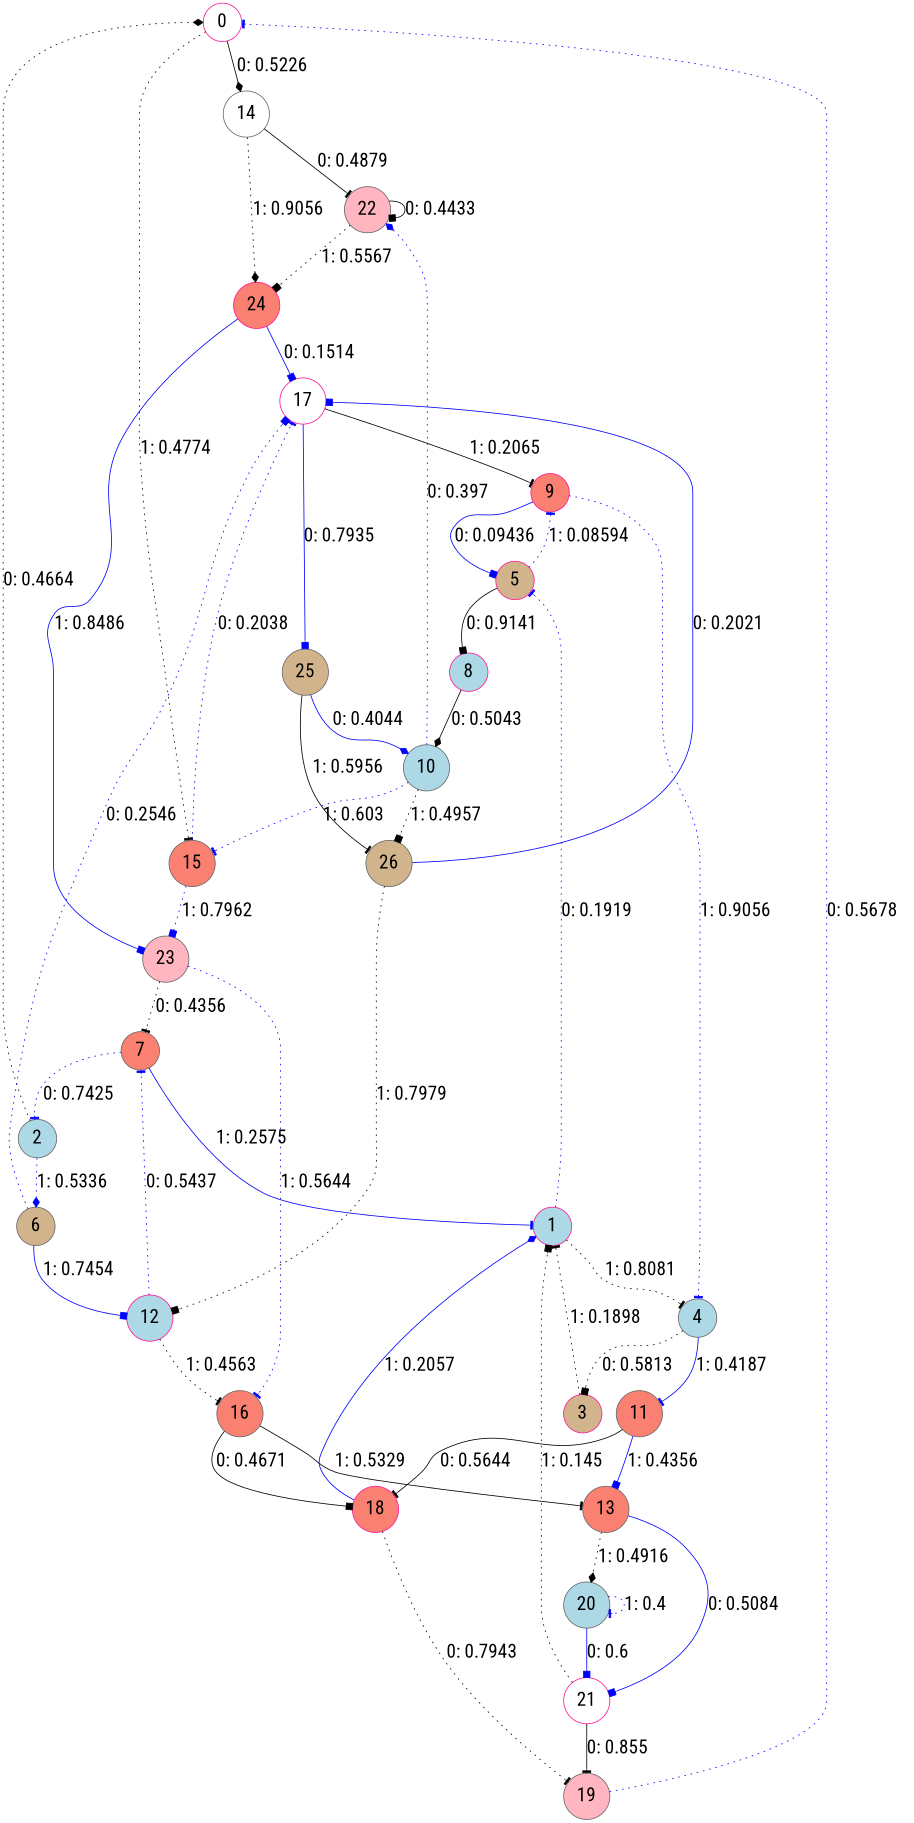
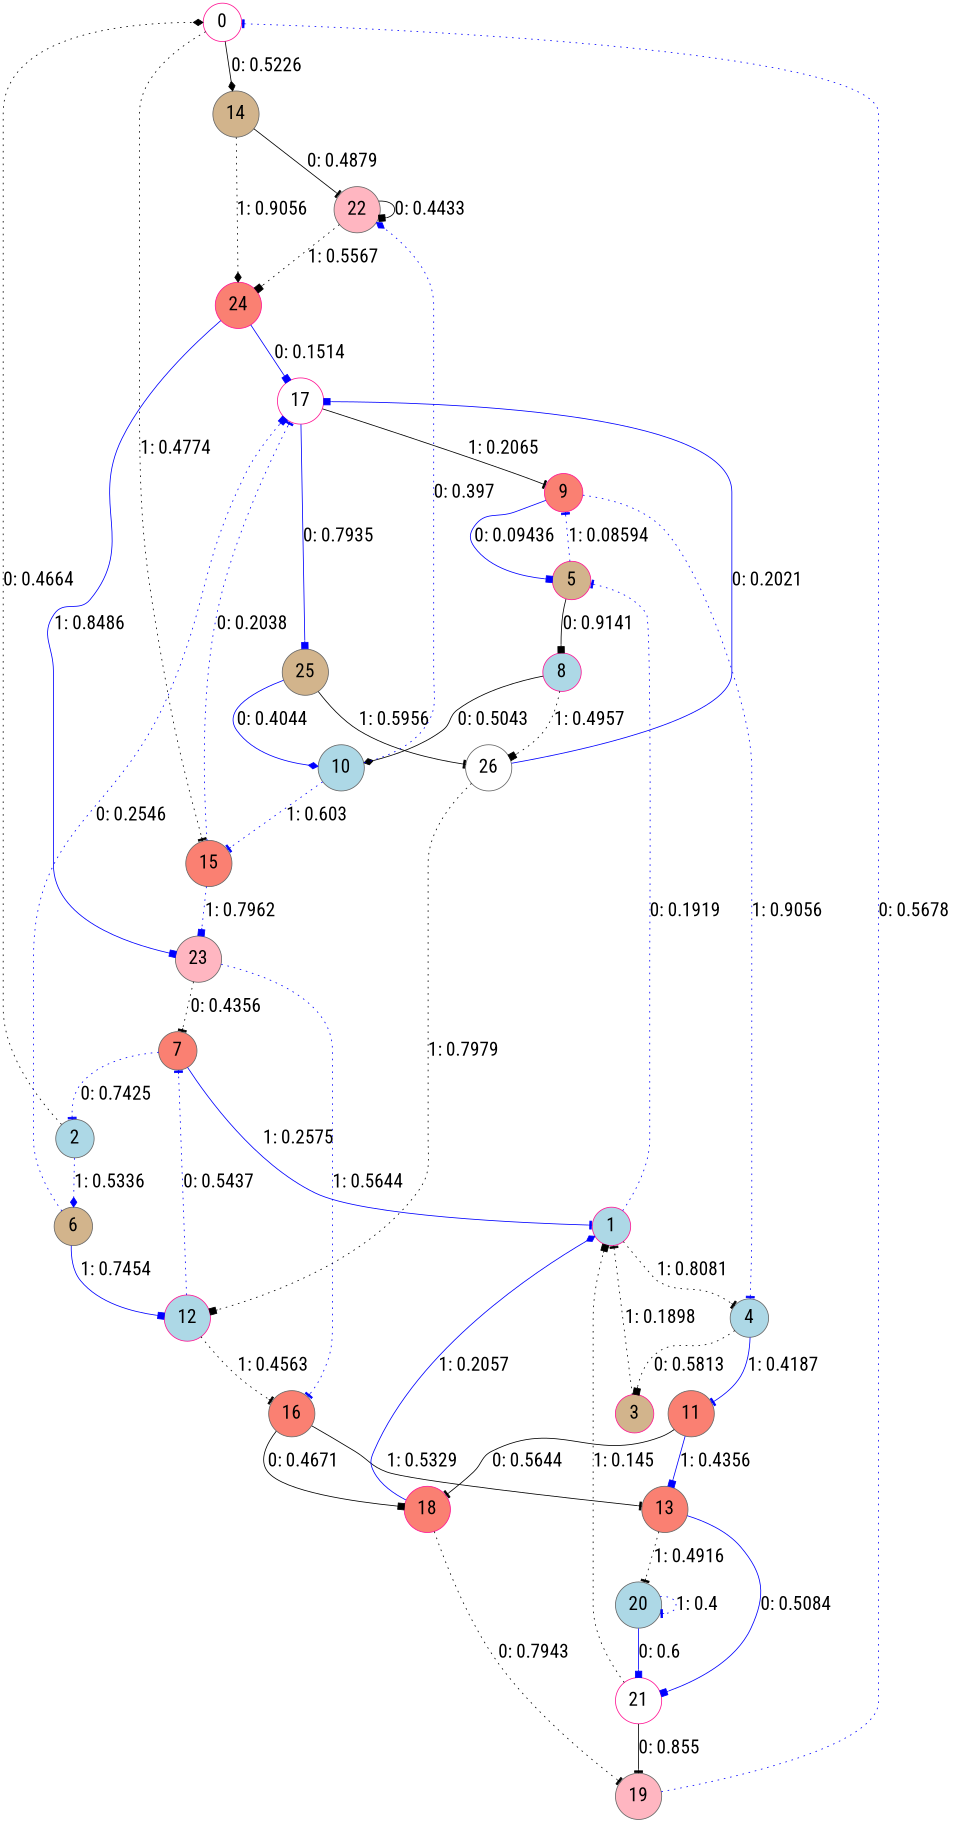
(246, 114) -> (236, 114)
(409, 812) -> (546, 728)
(389, 864) -> (489, 768)
(597, 1552) -> (652, 1555)
